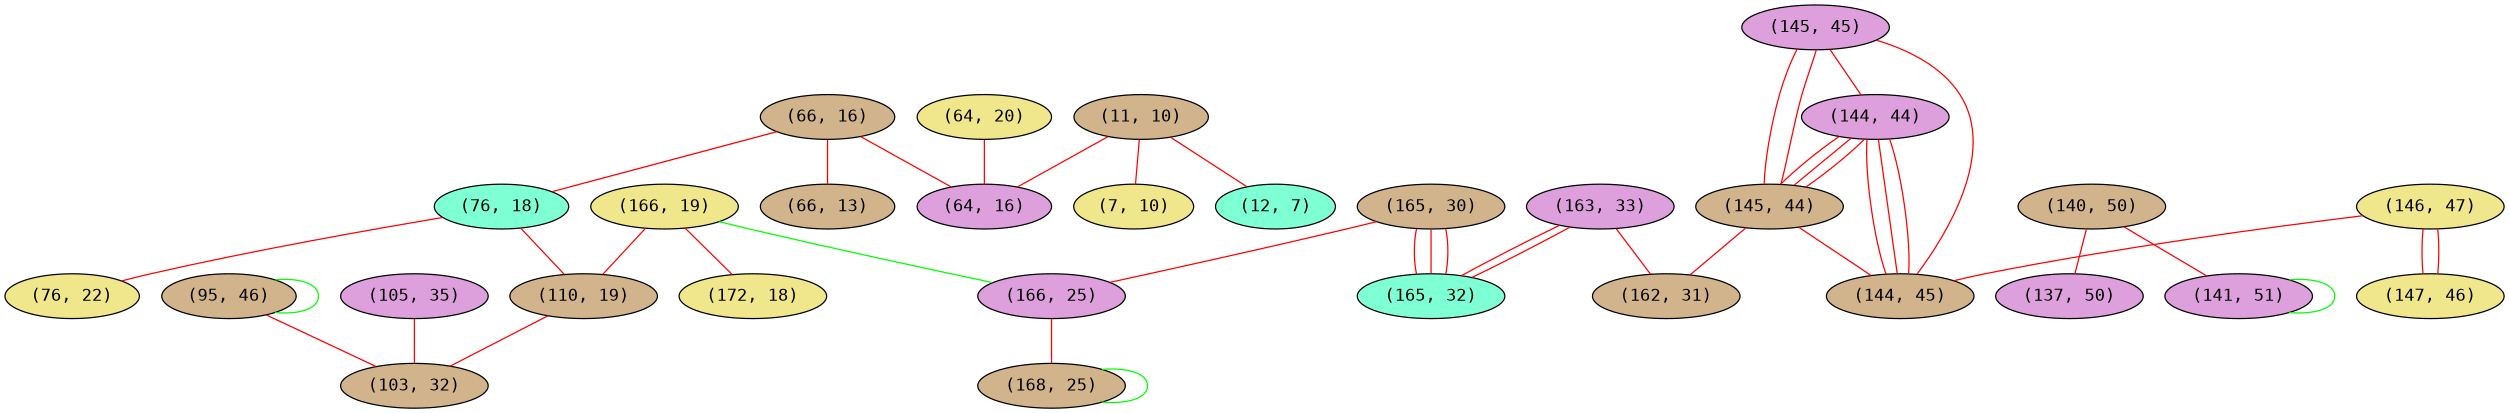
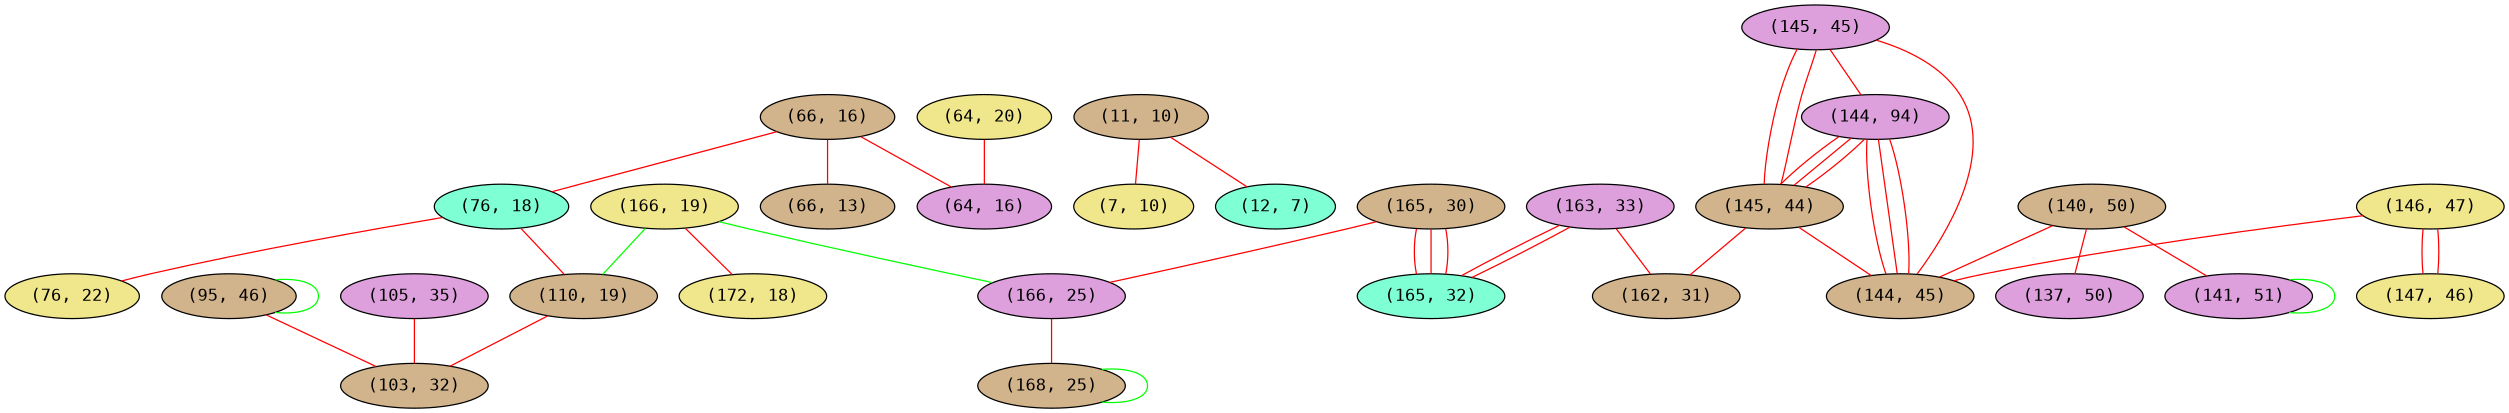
(1875, 117) -> (1875, 117)
(1063, 162) -> none
(624, 251) -> (624, 251)
none -> (1996, 251)
